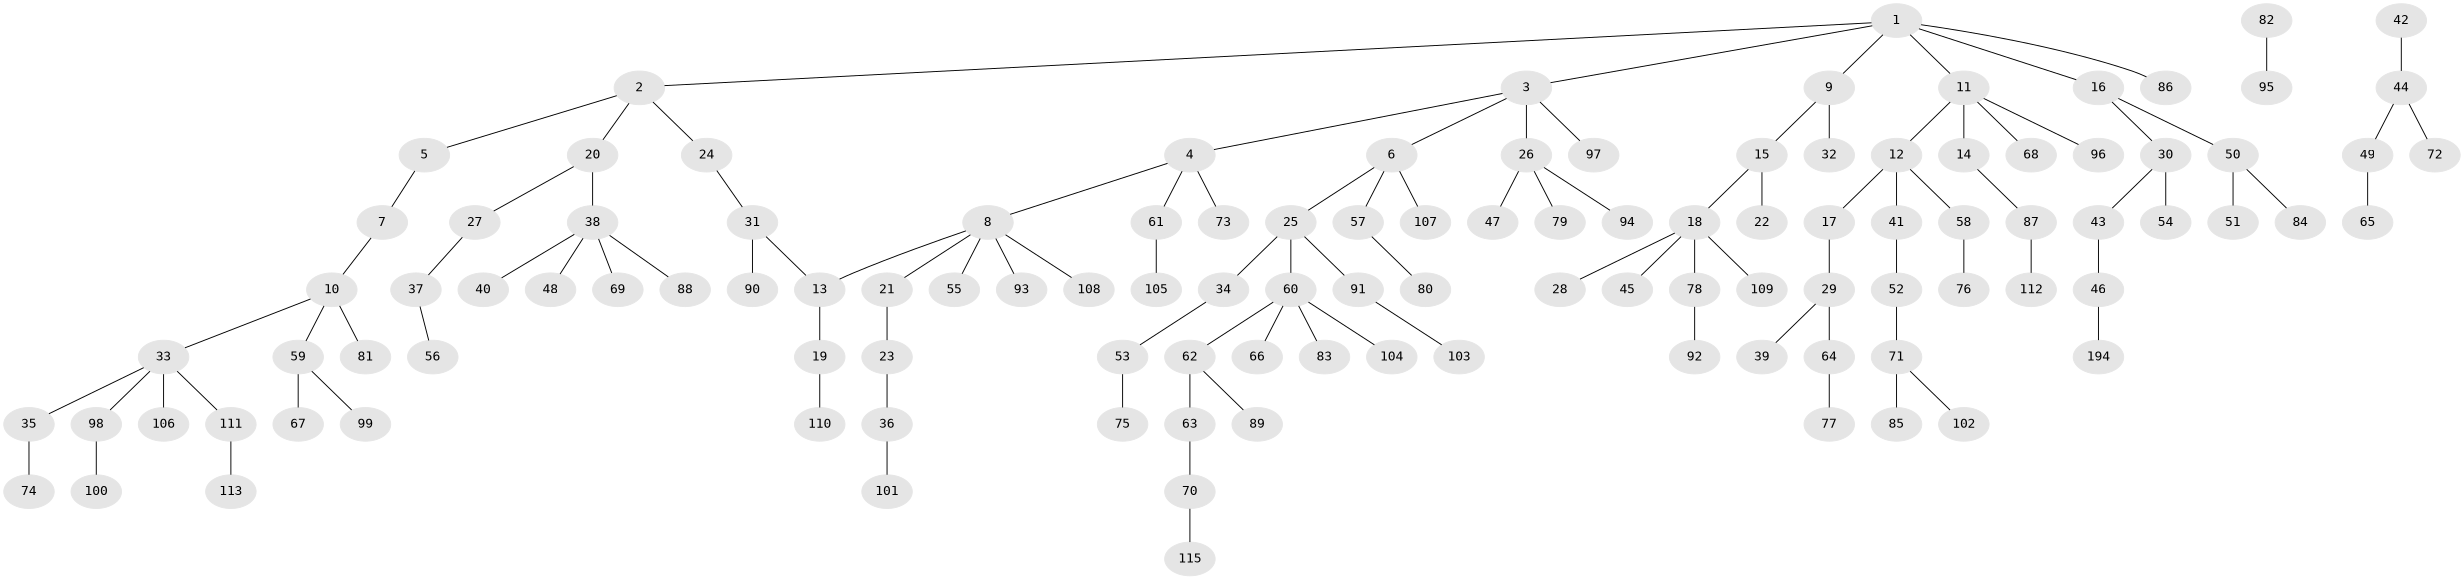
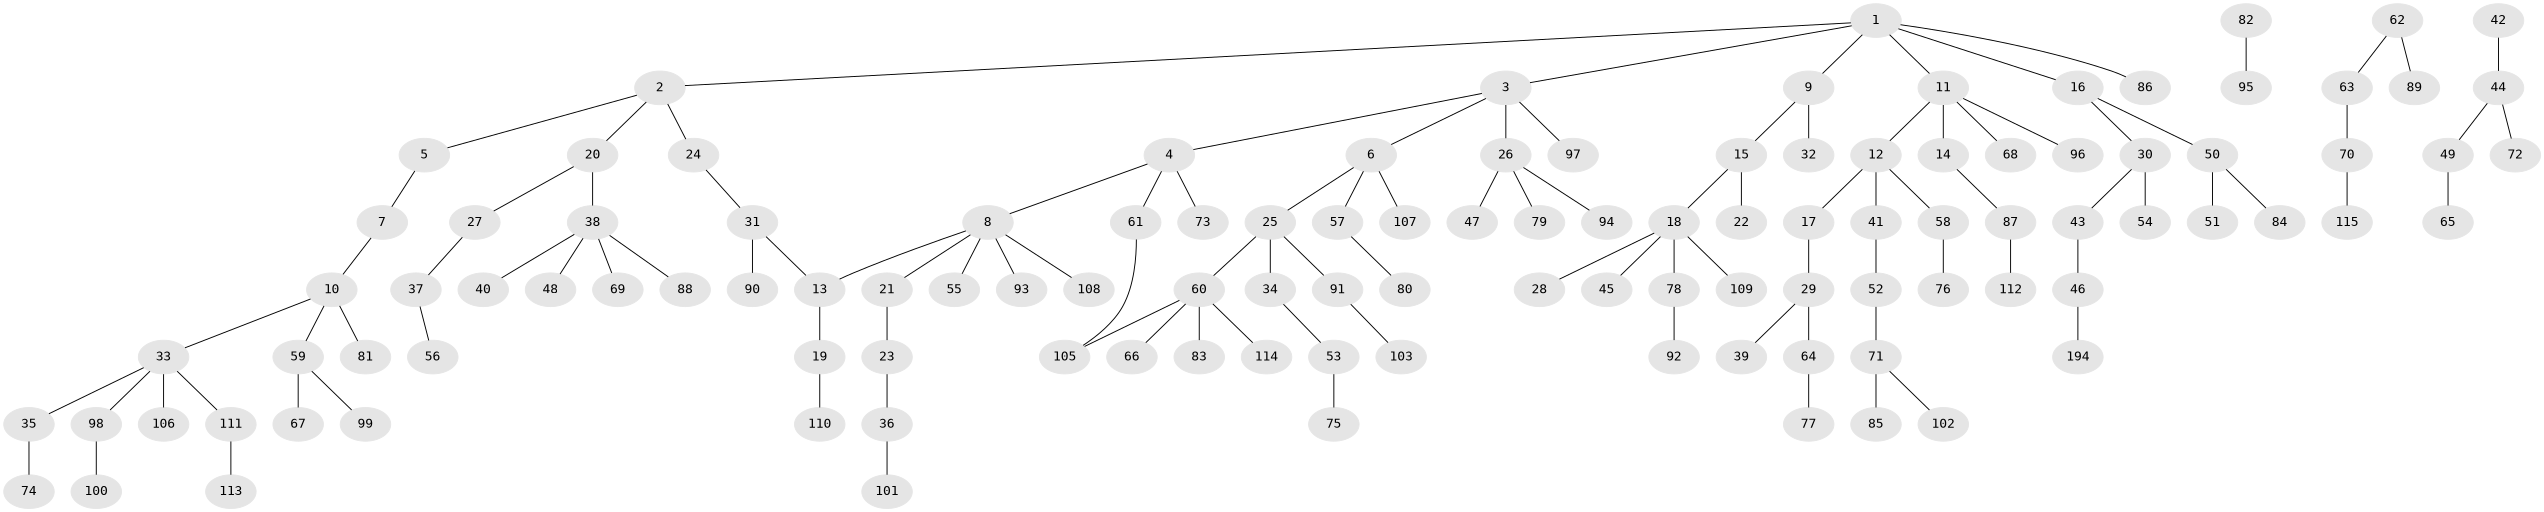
(1240, 323) -> (1132, 323)
(1392, 357) -> (1267, 357)
